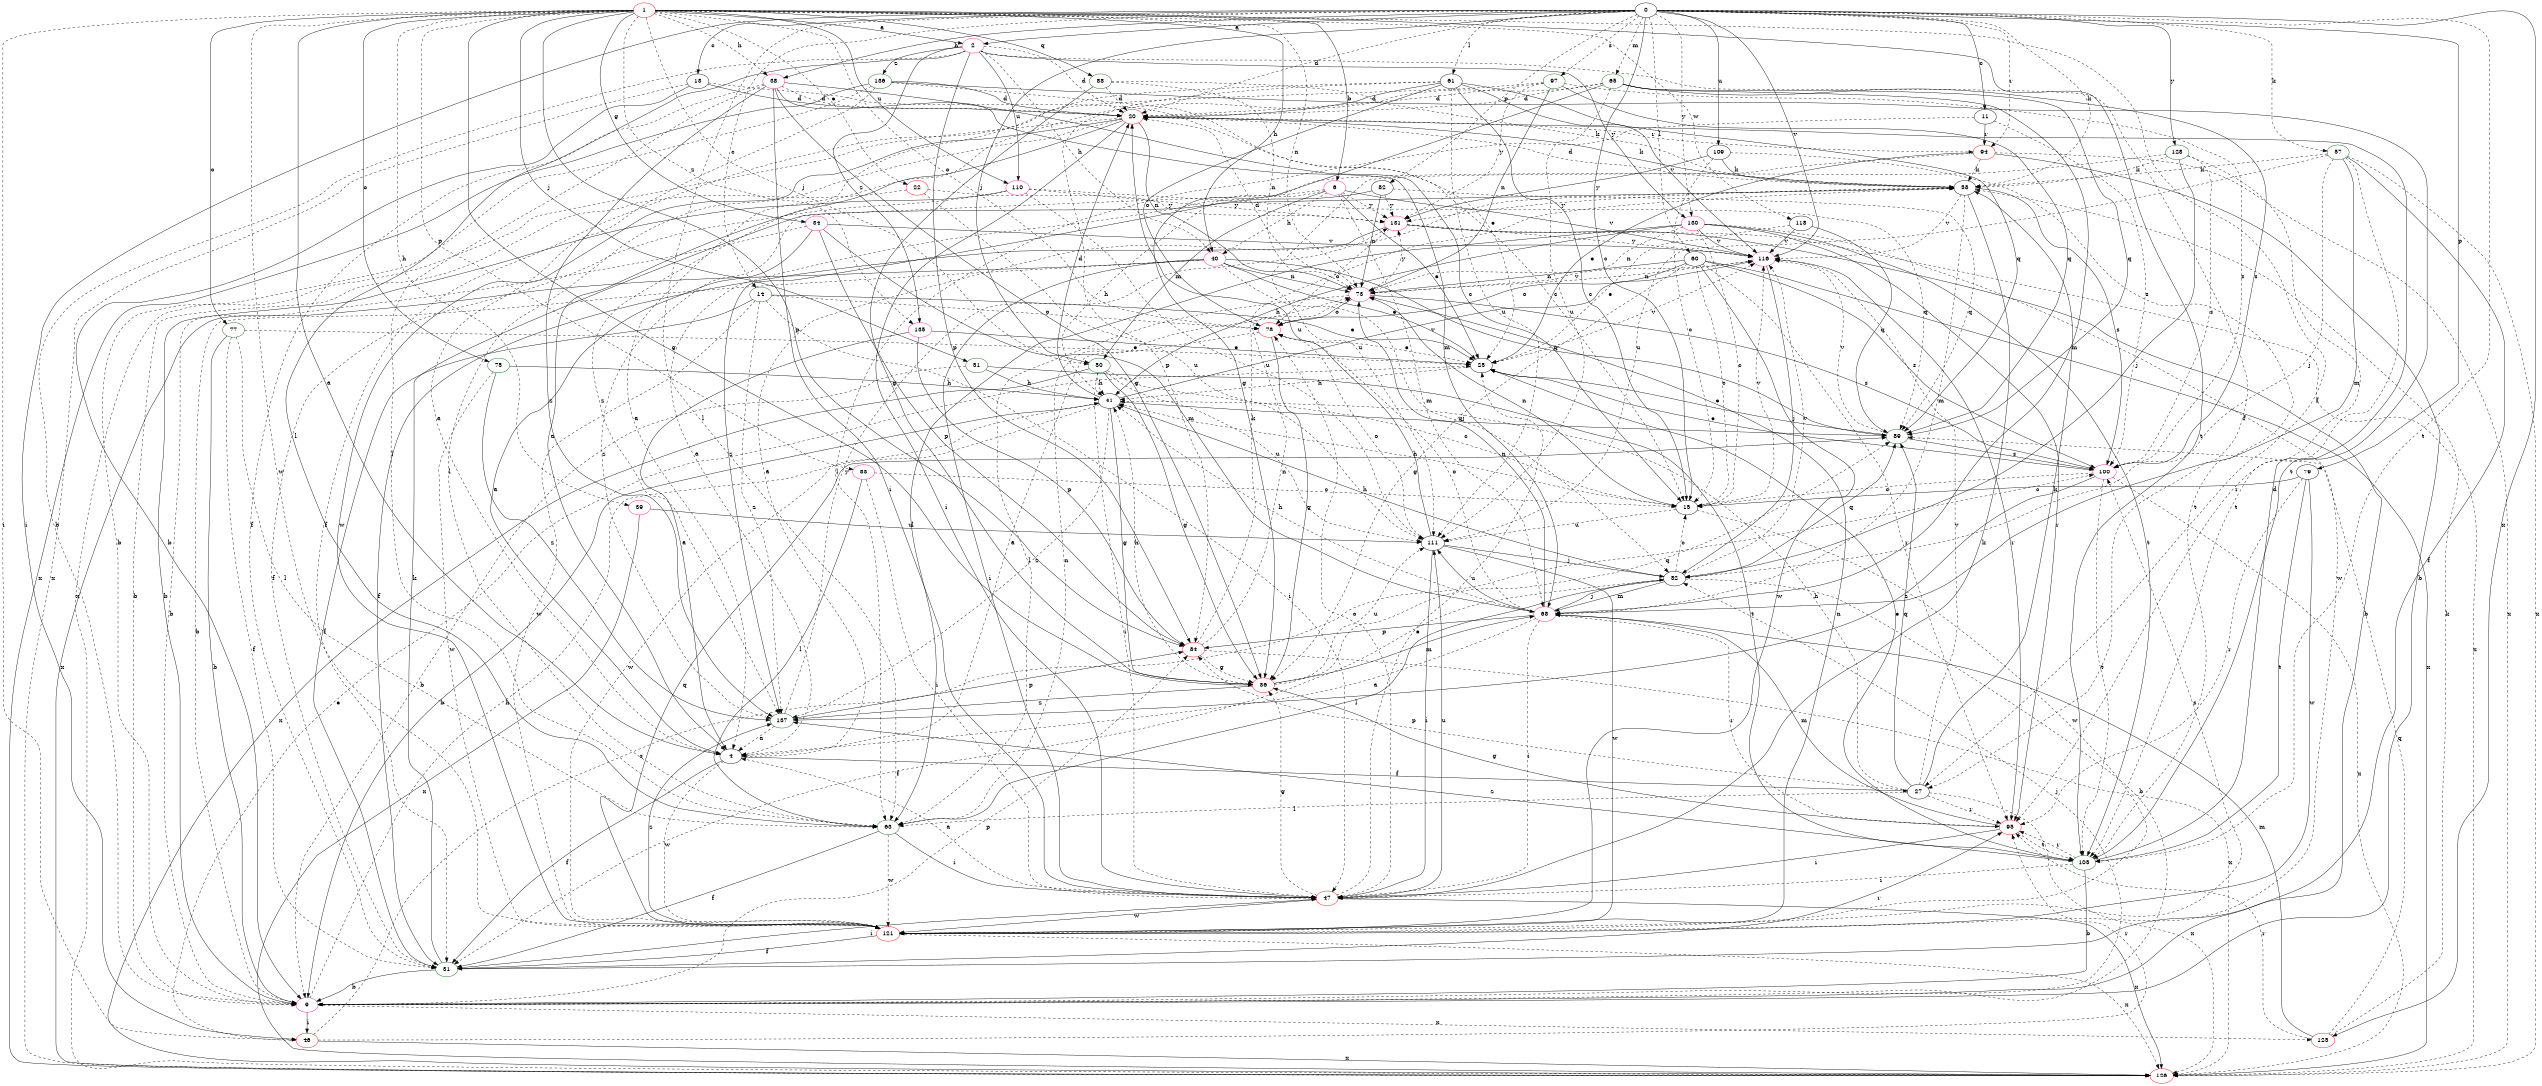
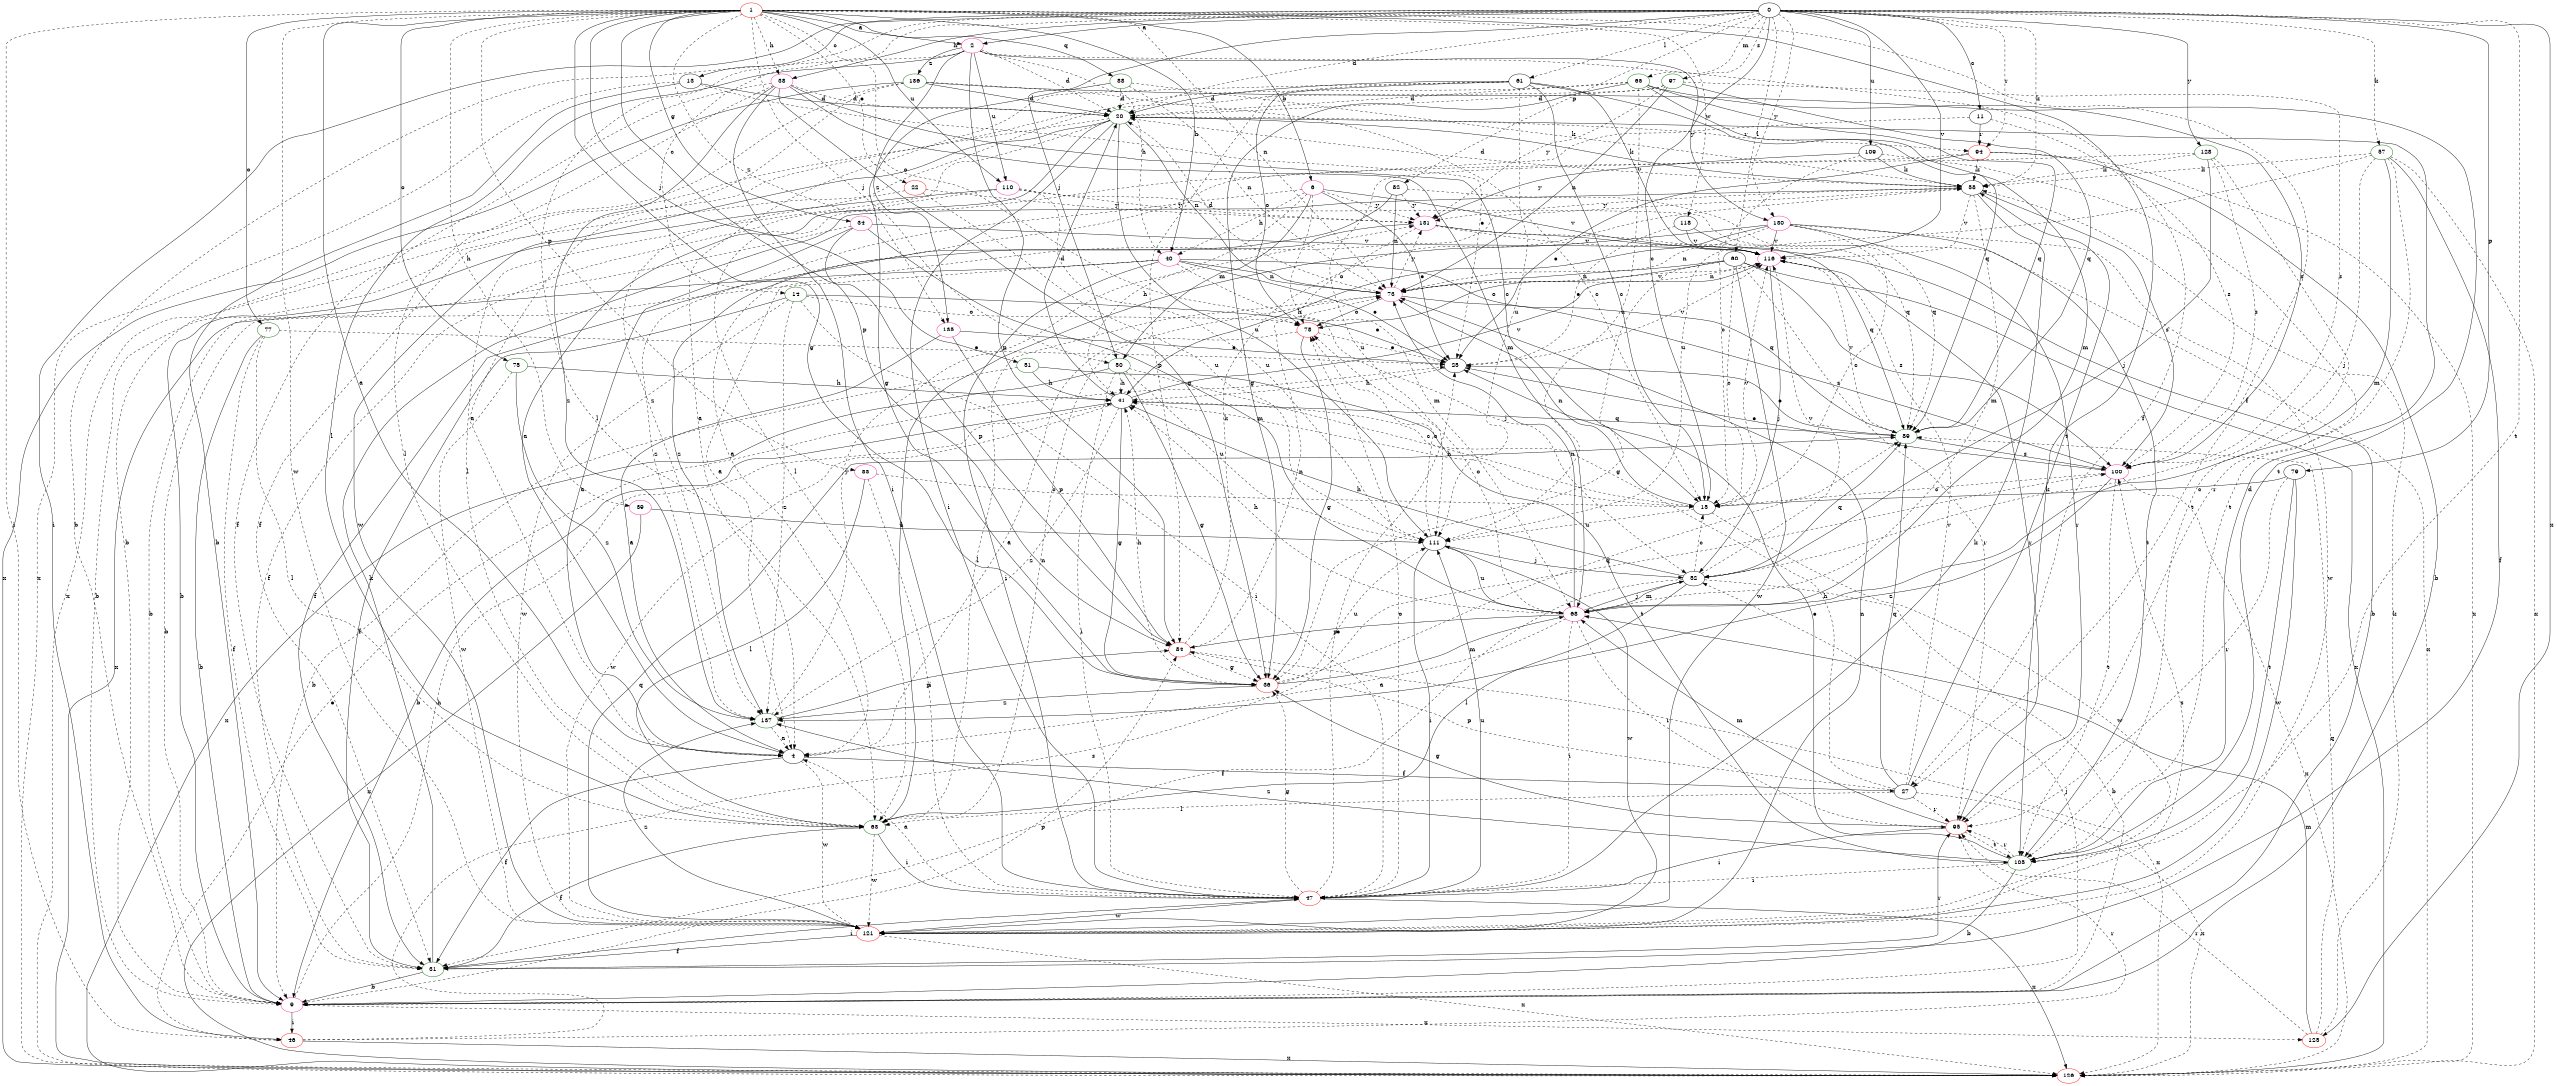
(1132, 117) -> (1120, 117)
(1284, 312) -> (1248, 334)
